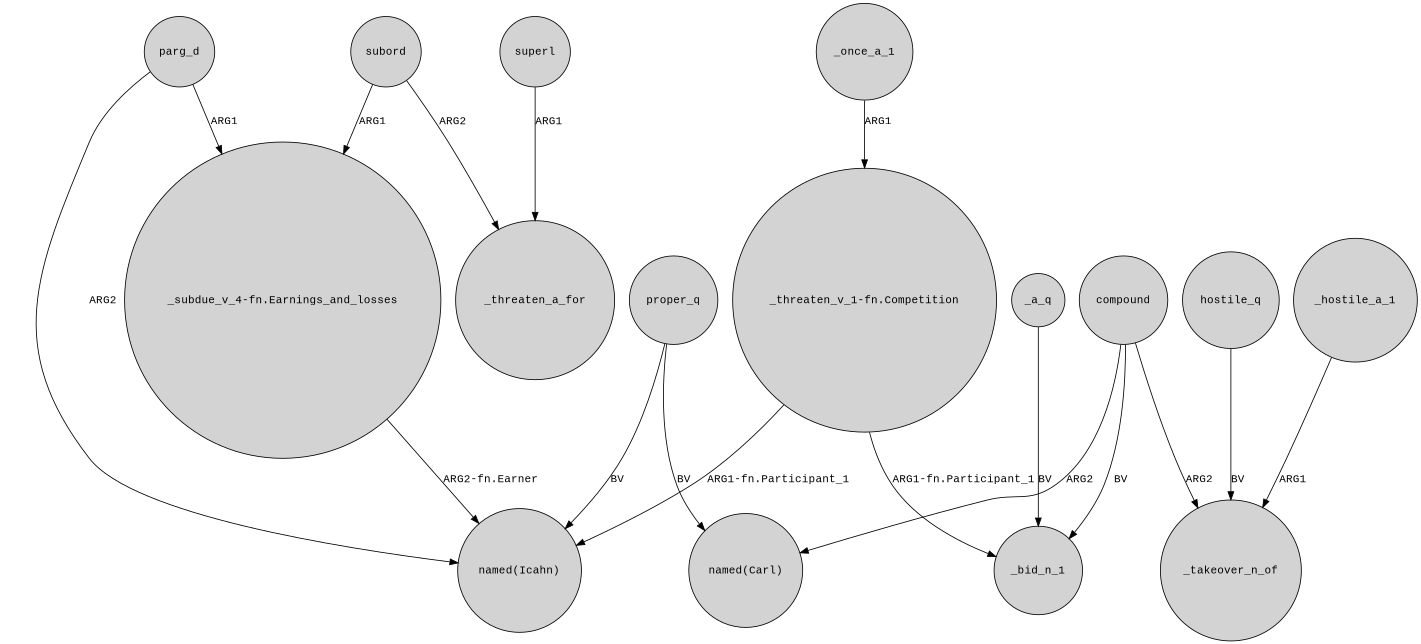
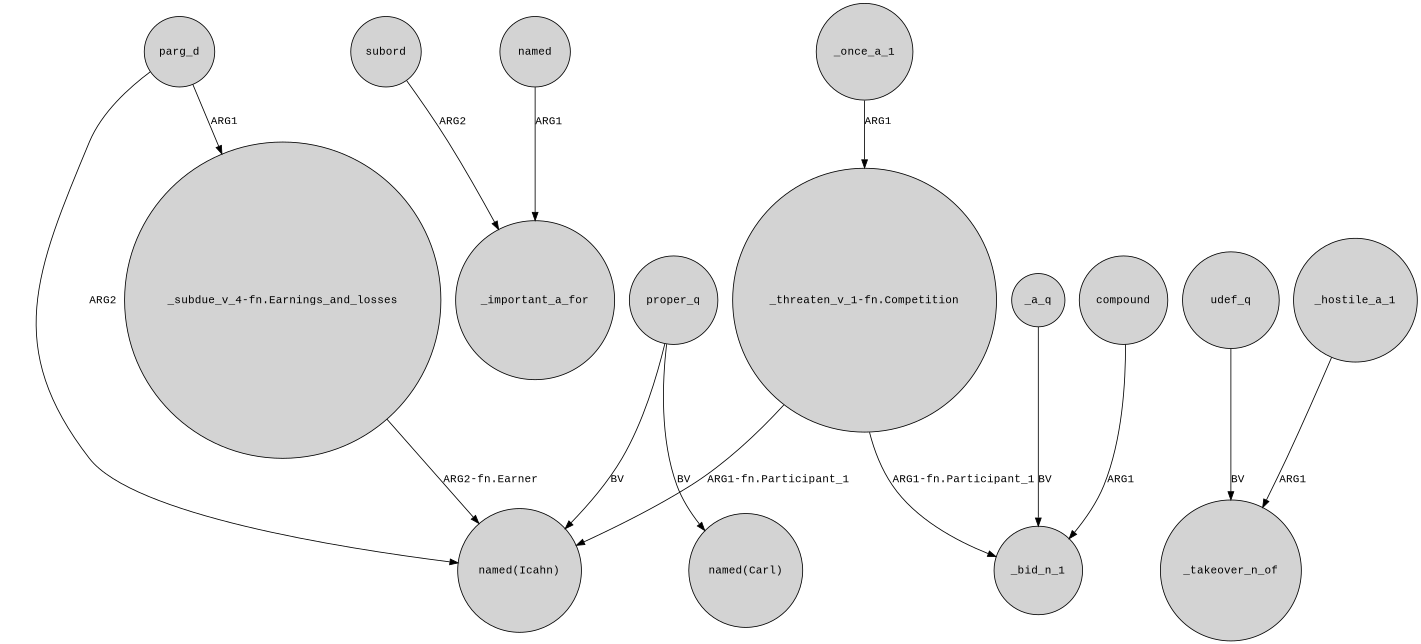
(535, 52) -> (535, 52)
(360, 115) -> none
(535, 300) -> (535, 300)
(1231, 300) -> (1231, 300)
(1162, 423) -> none
(1121, 479) -> (1121, 479)
(1009, 497) -> none
